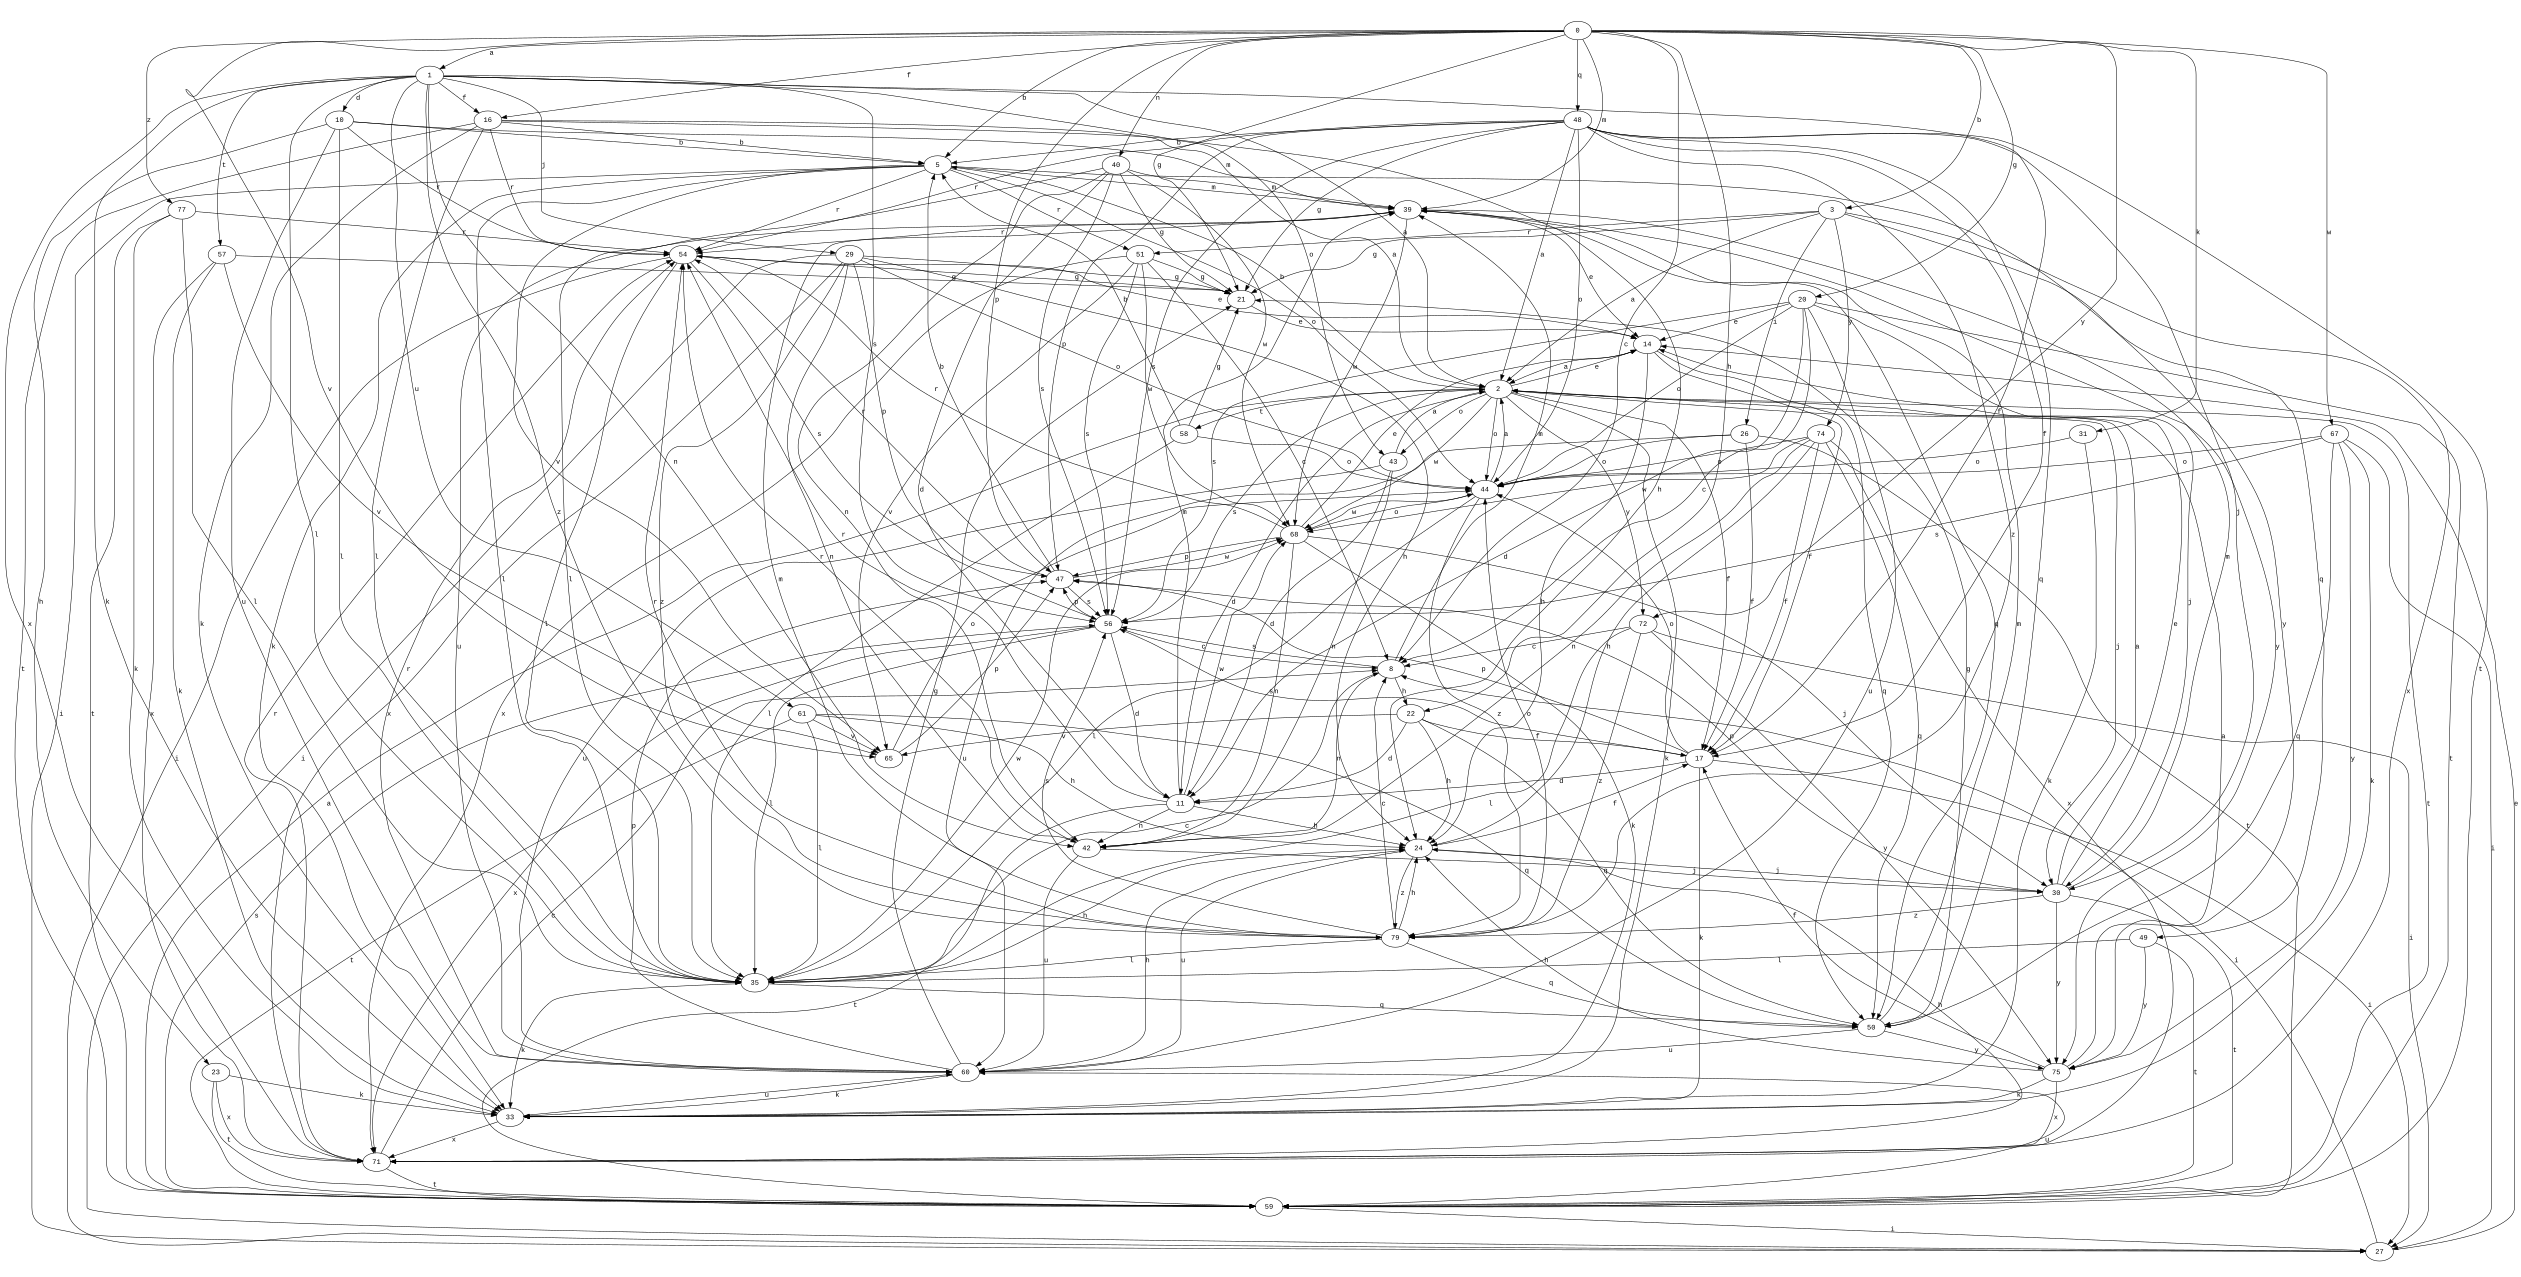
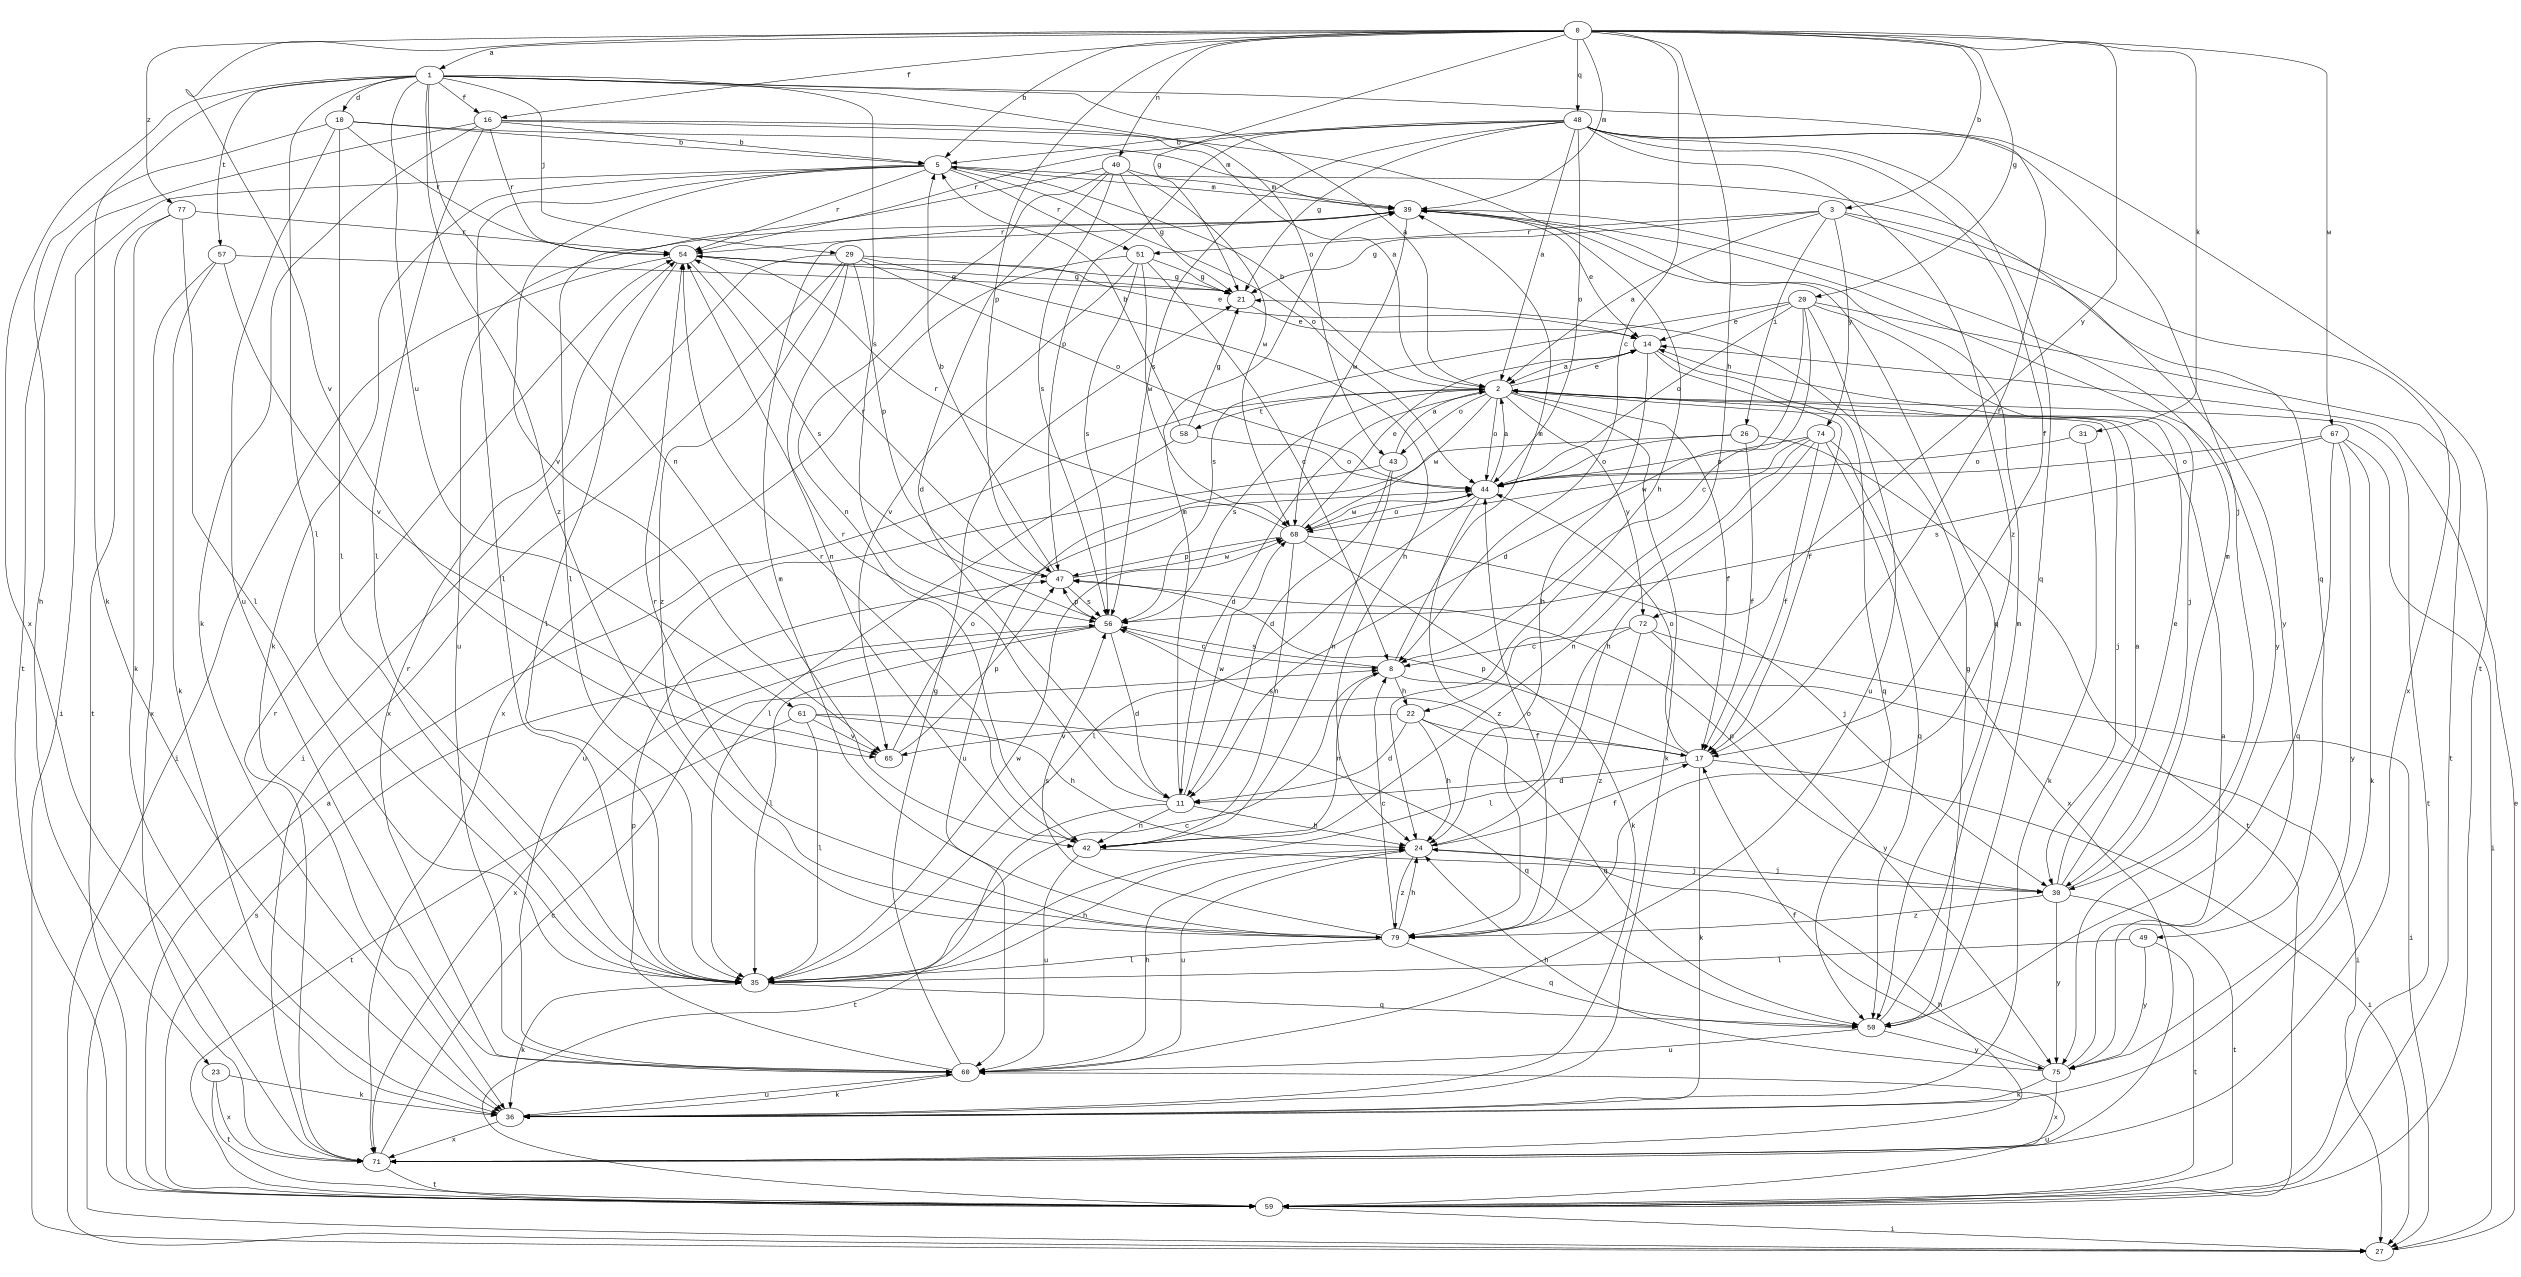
(1998, 799) -> (2073, 748)
(510, 1117) -> (510, 1117)
